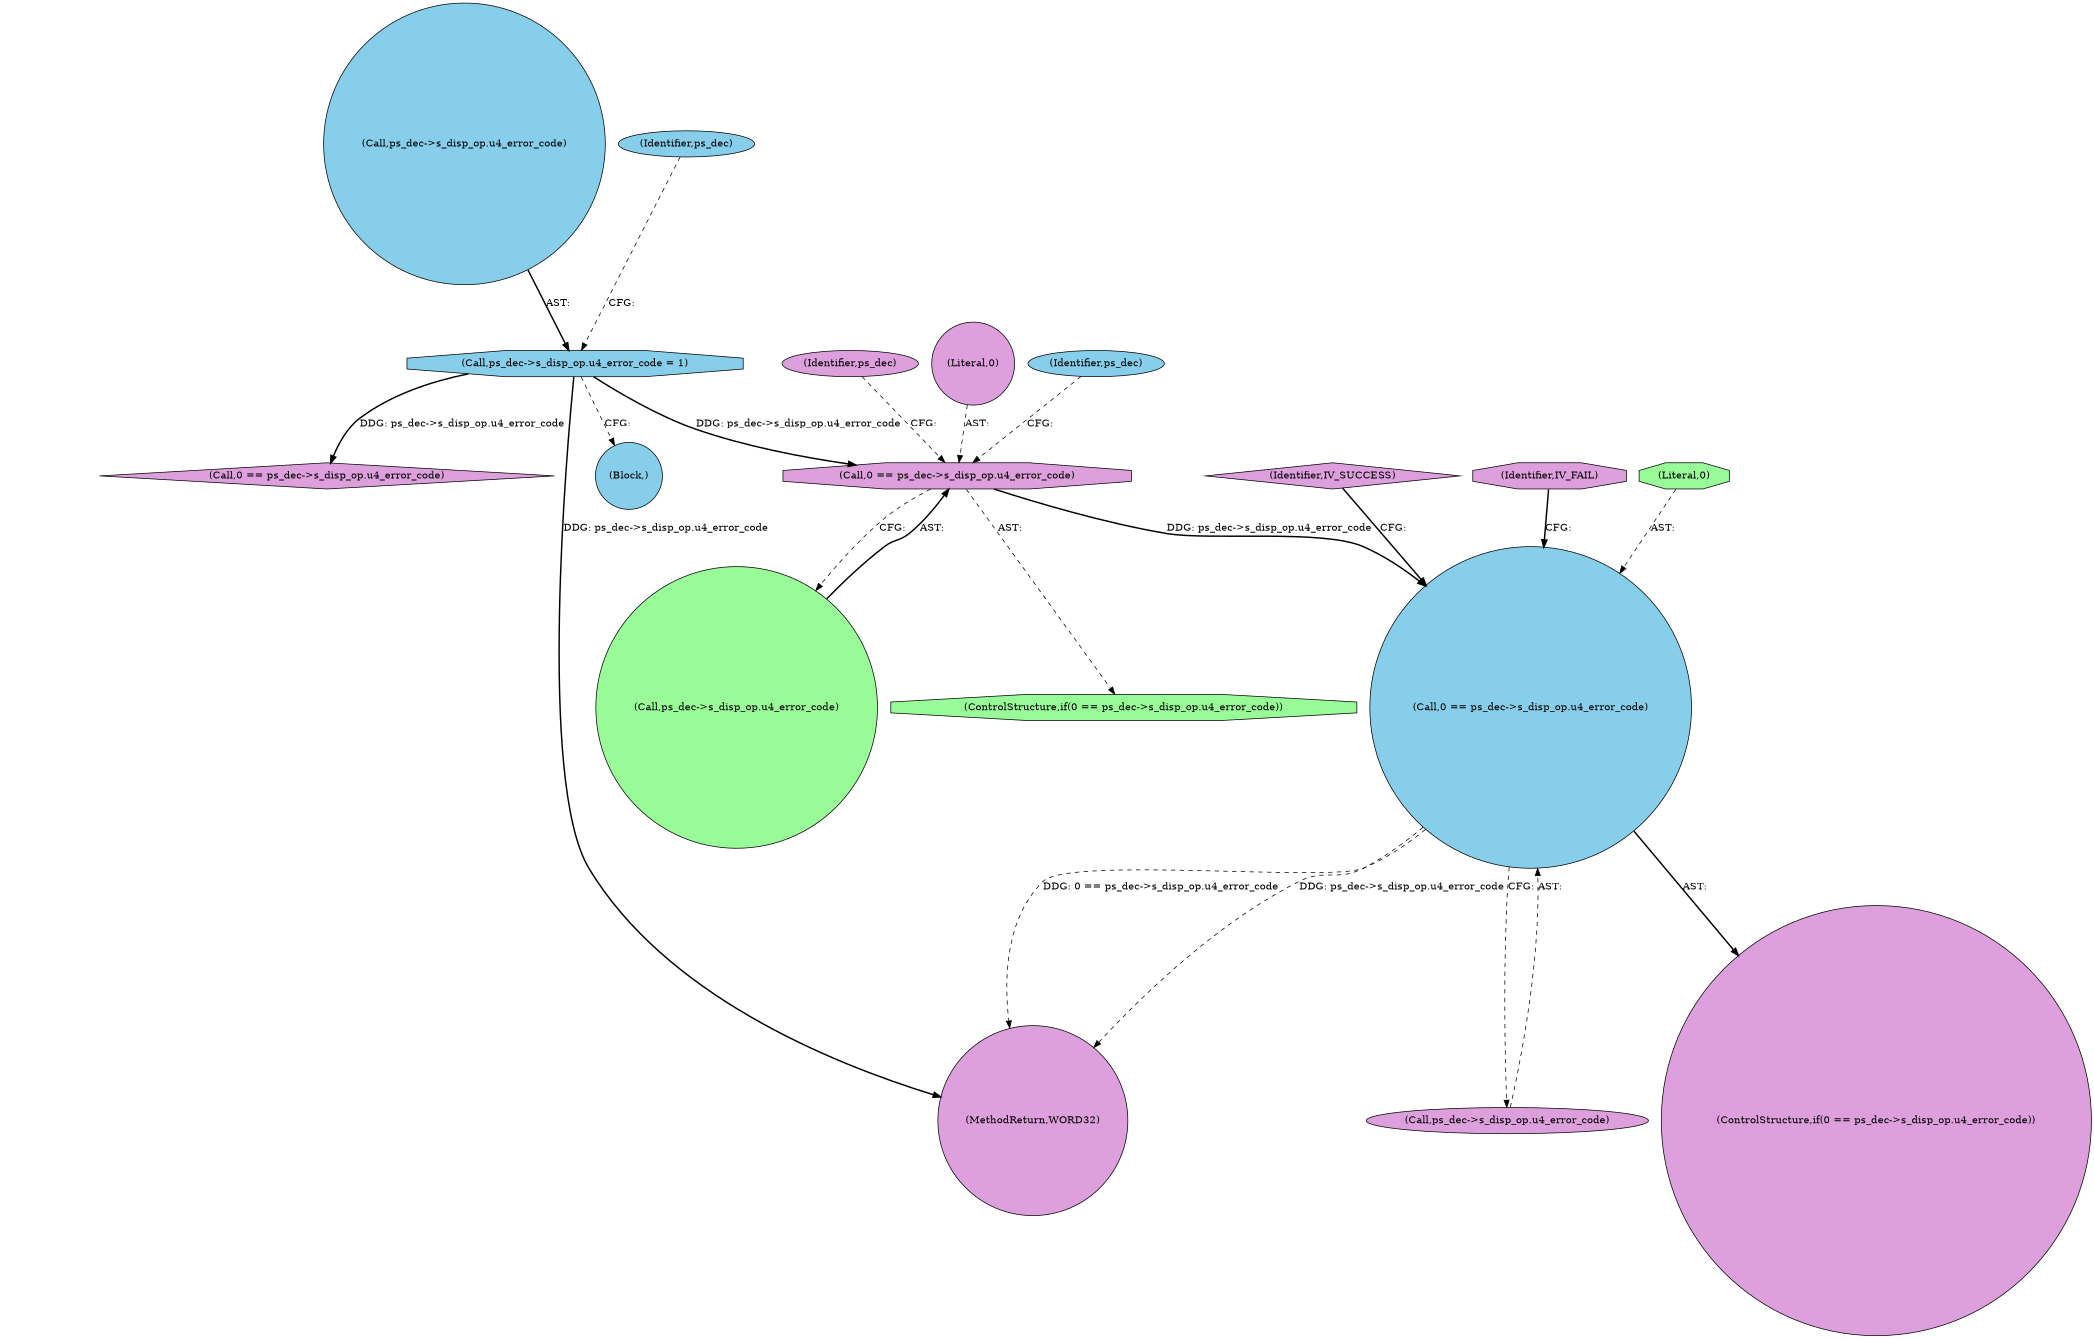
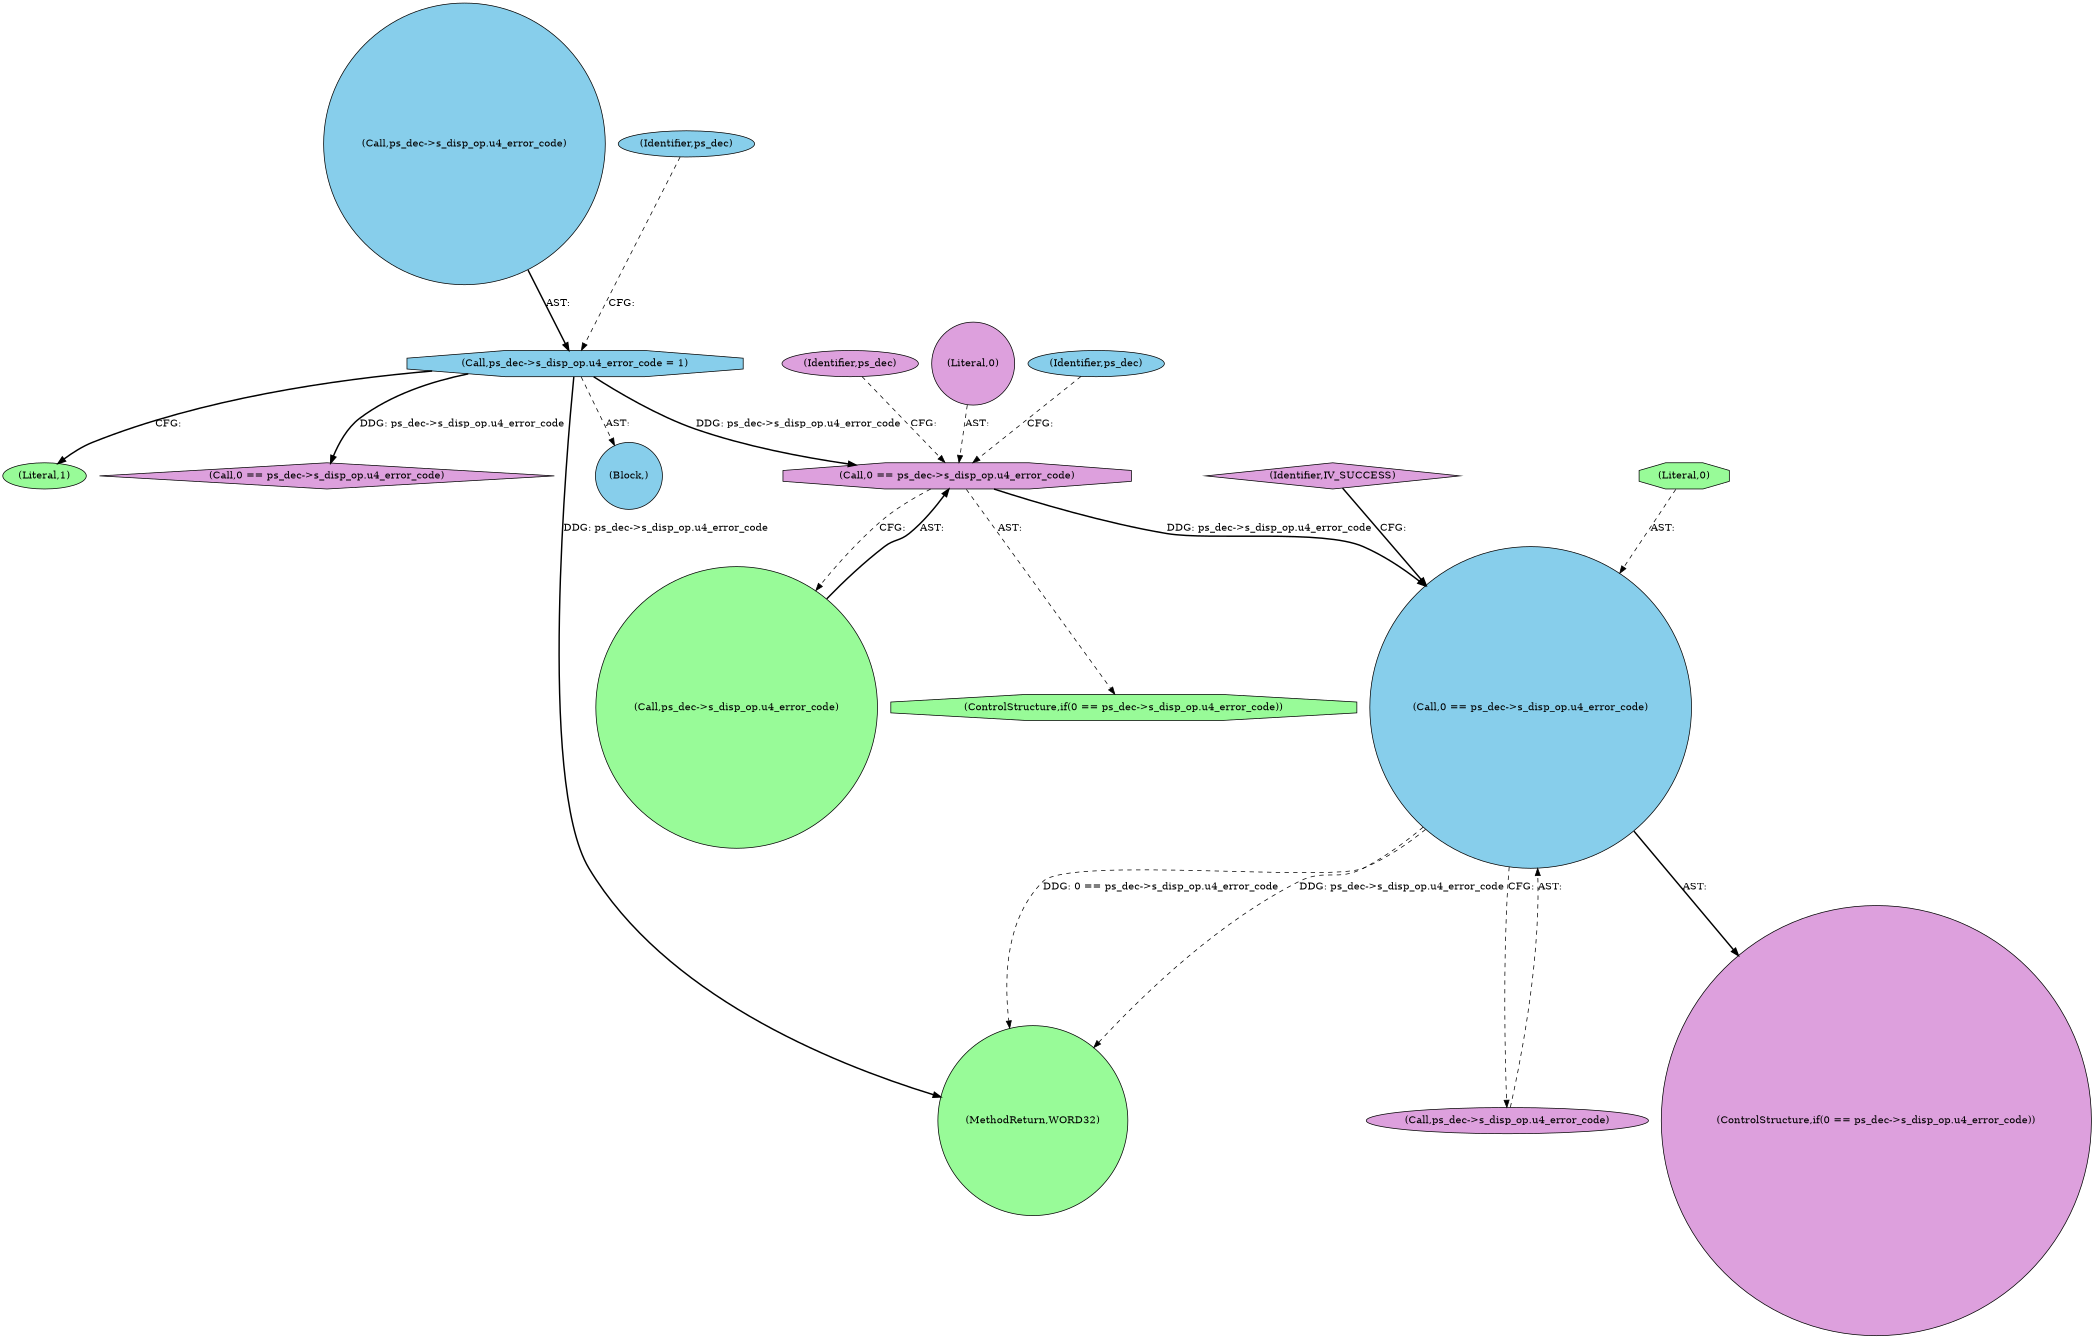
(619, 424) -> (619, 424)
none -> (45, 476)
(1550, 476) -> none
(1033, 1121) -> (1033, 1121)
